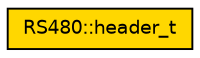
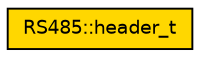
(100, 29) -> (100, 29)
